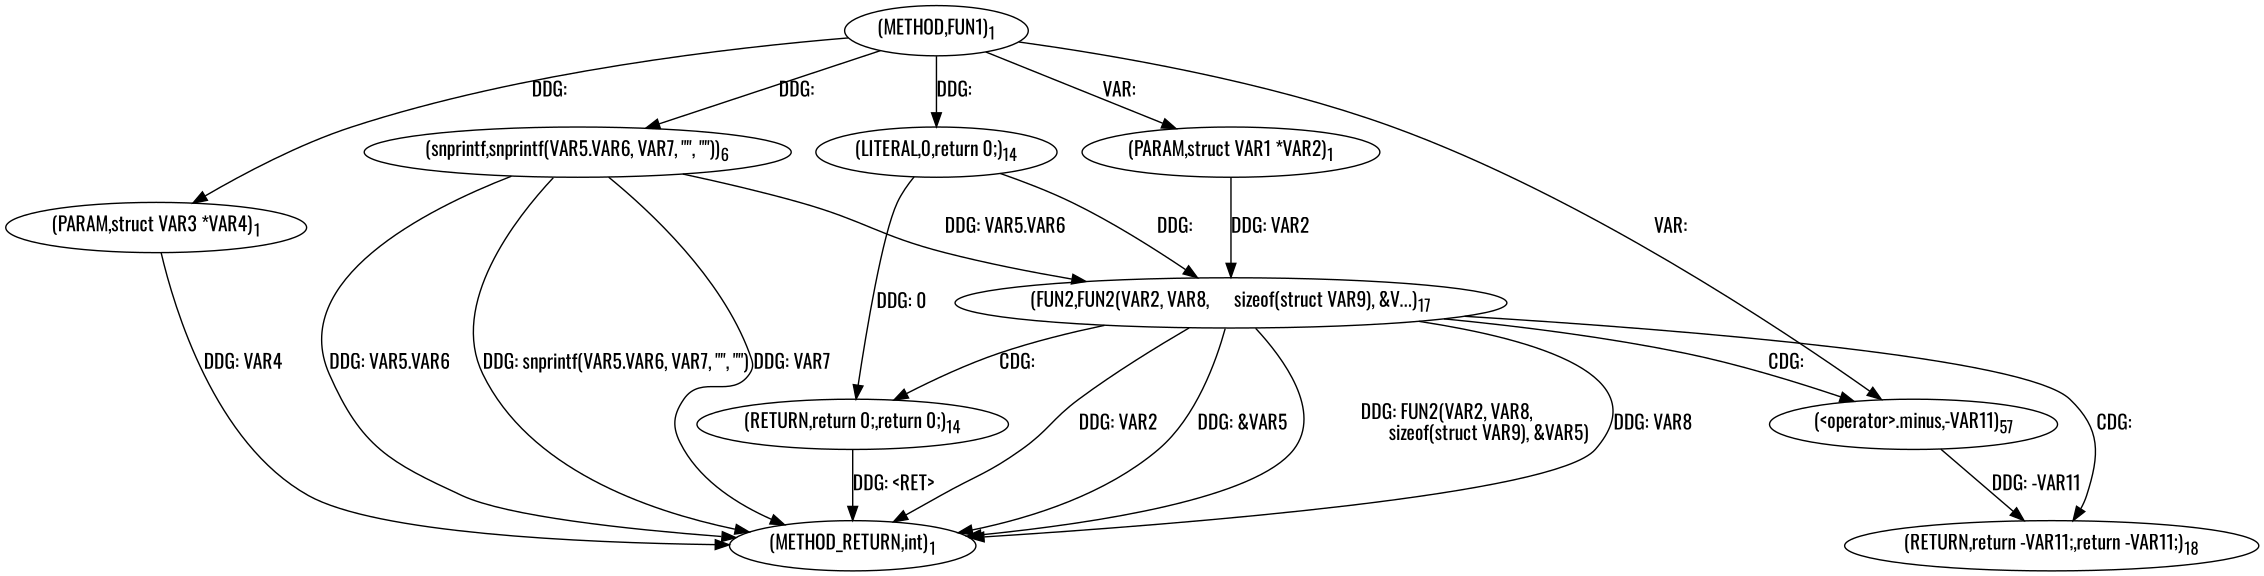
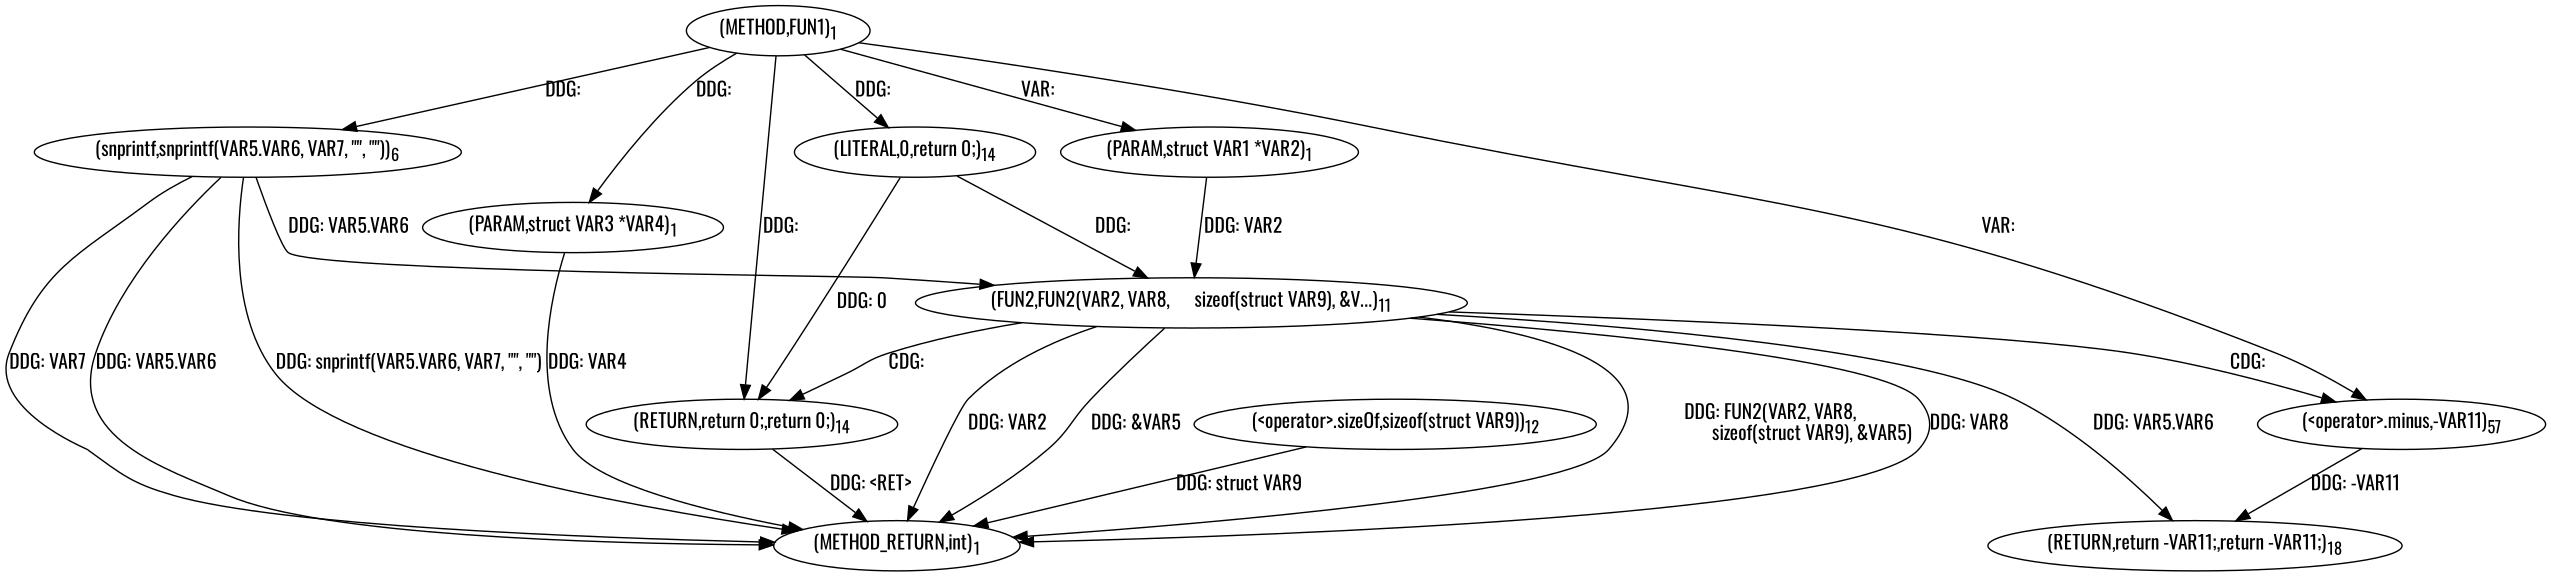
none -> (761, 220)
(1425, 301) -> (1385, 301)
none -> (1395, 424)
(2117, 424) -> (2154, 424)
